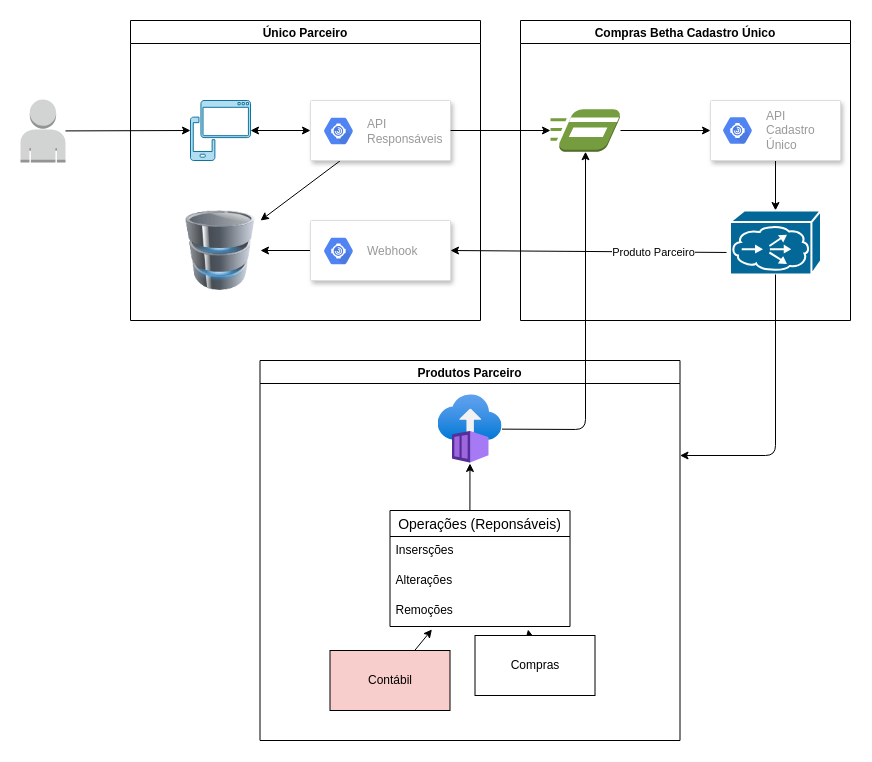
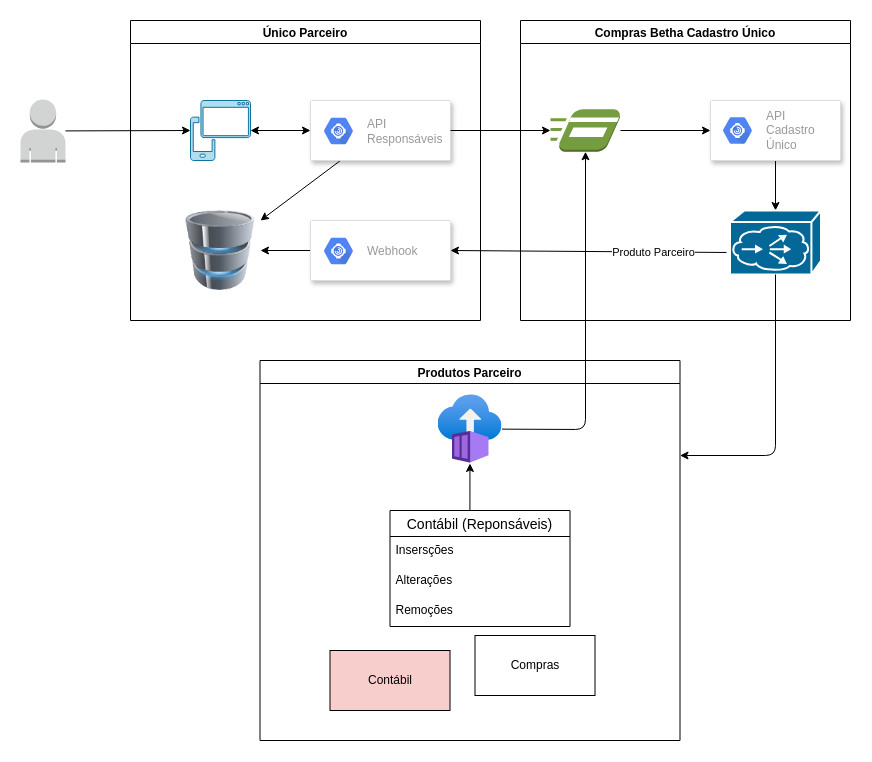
(480, 524) -> (480, 524)
(529, 636) -> none
(421, 642) -> none
